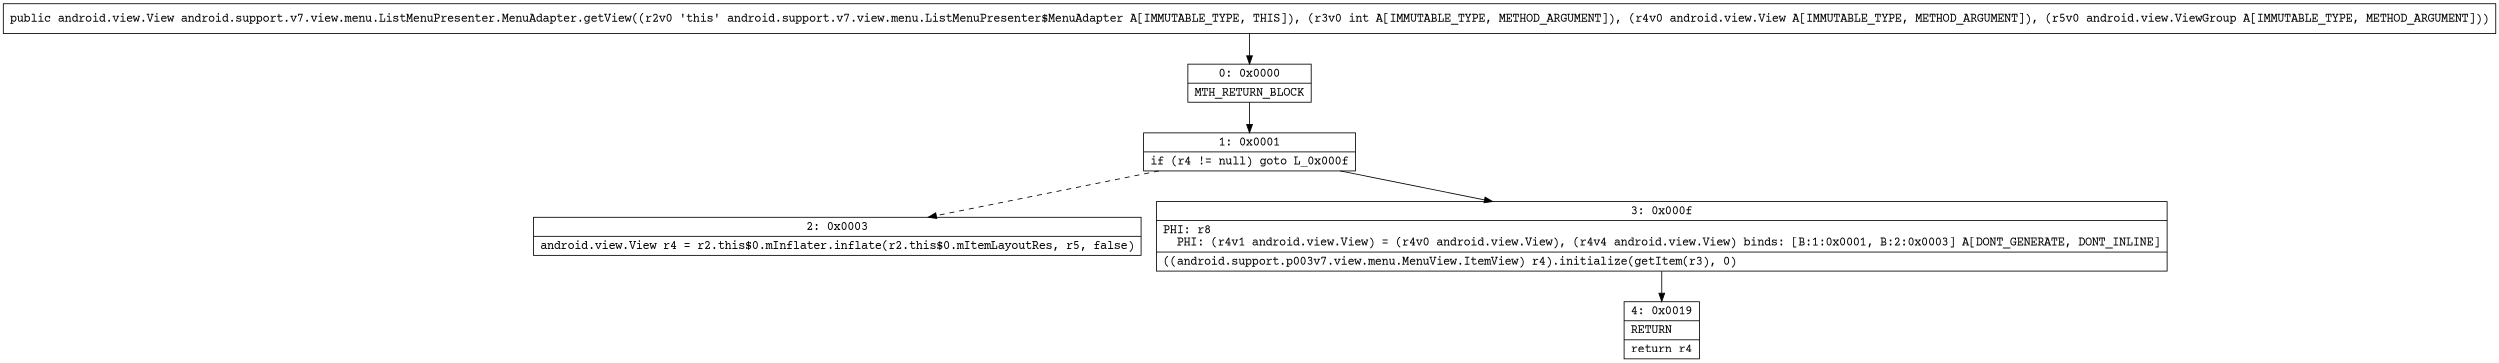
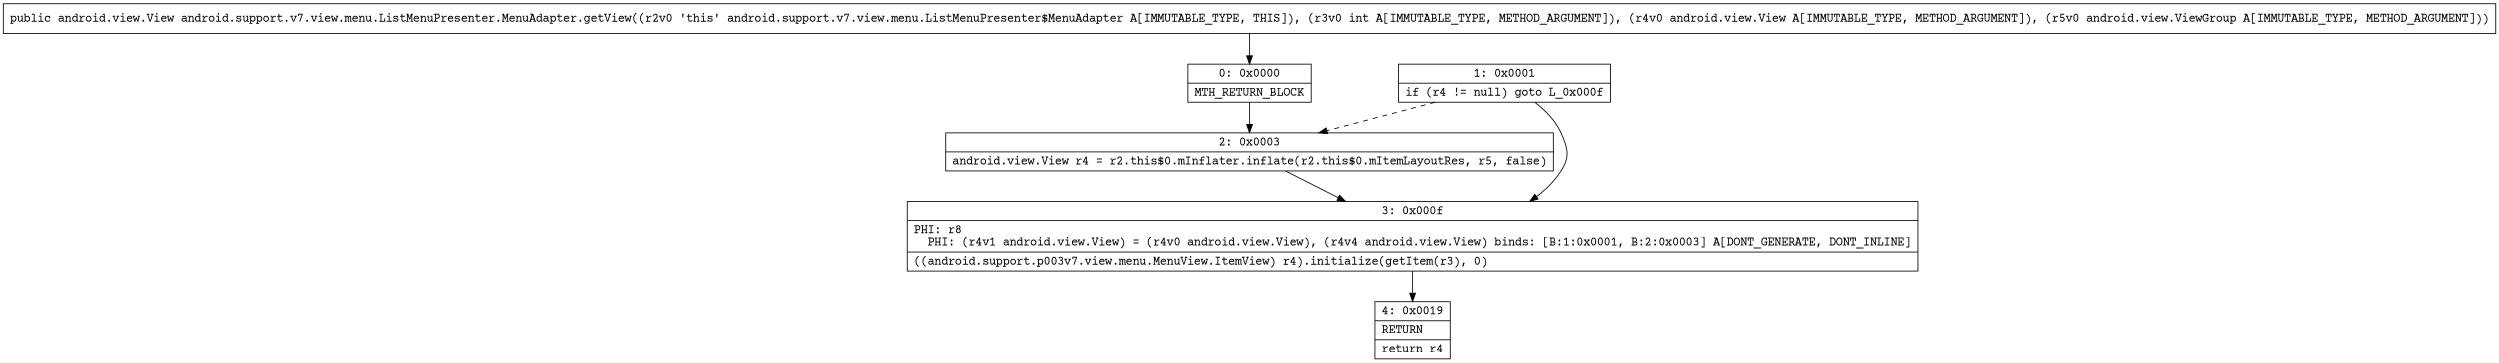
(1250, 113) -> (1250, 113)
none -> (1312, 184)
